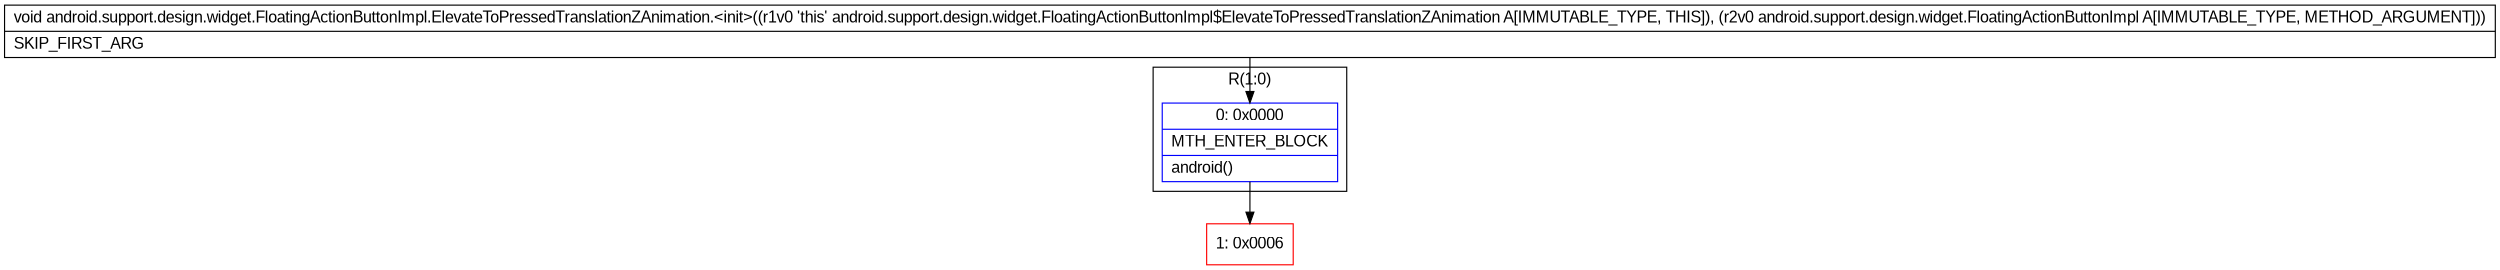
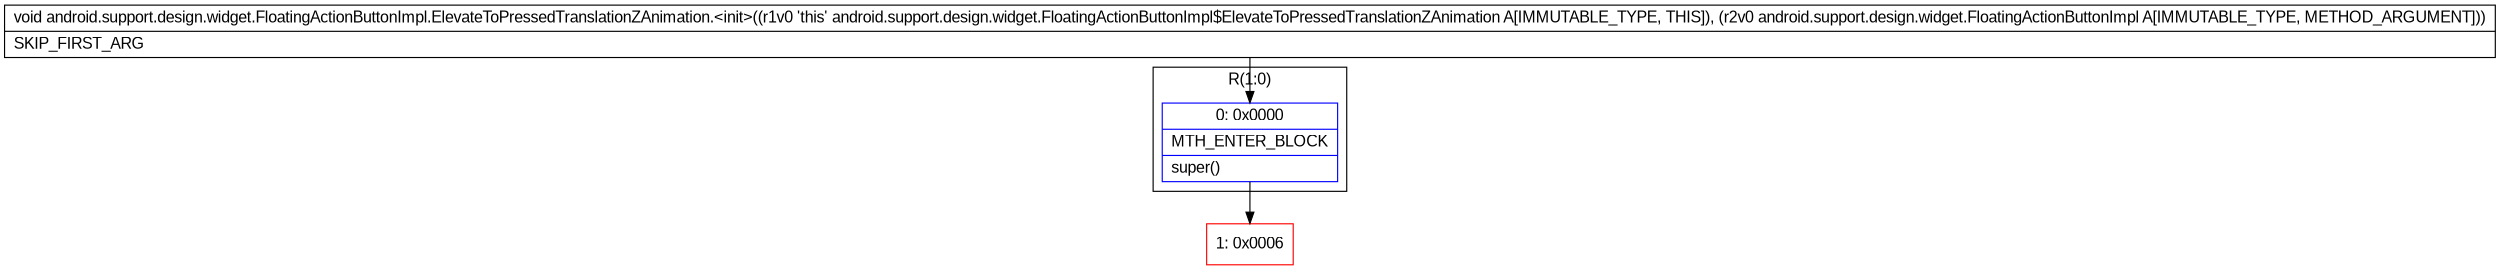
(1203, 168) -> (1196, 168)
